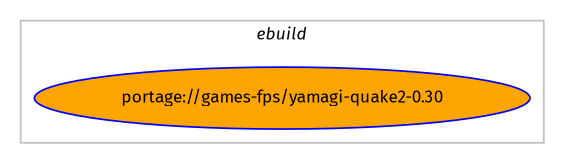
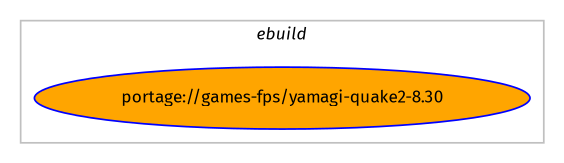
(282, 98) -> (282, 98)
